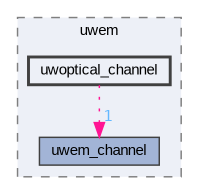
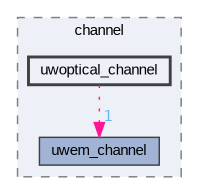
(99, 31) -> (99, 31)
